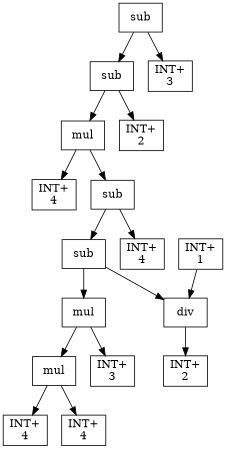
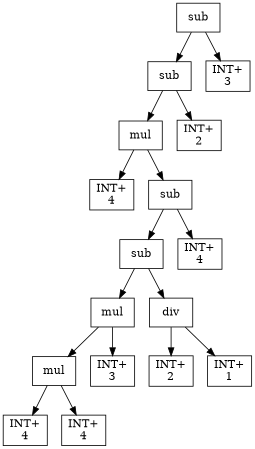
(194, 280) -> (197, 339)
